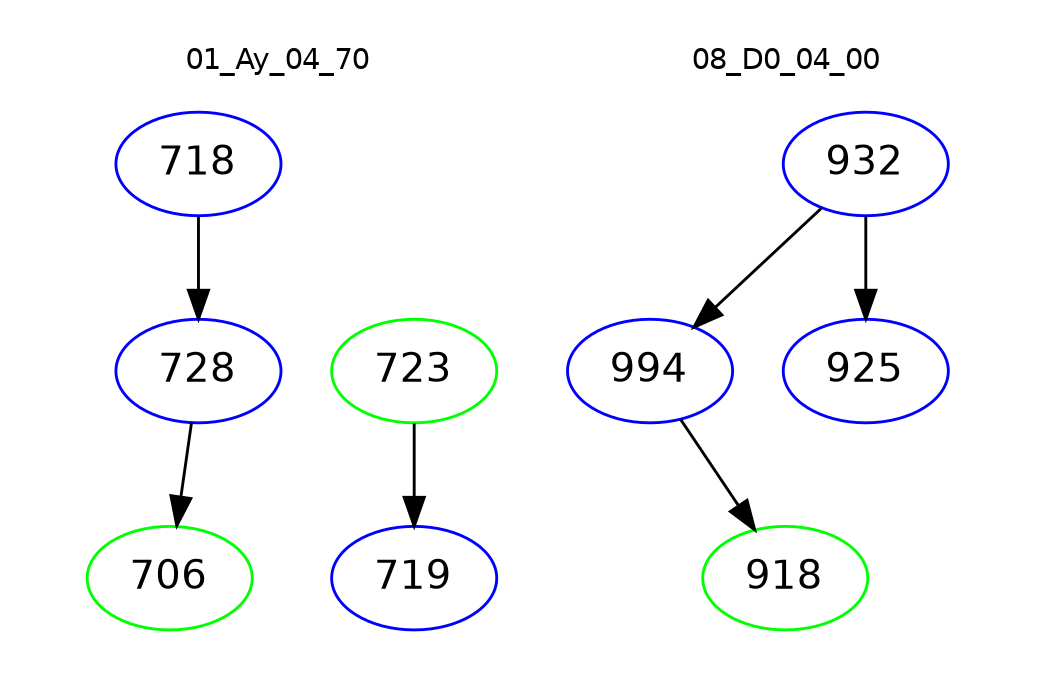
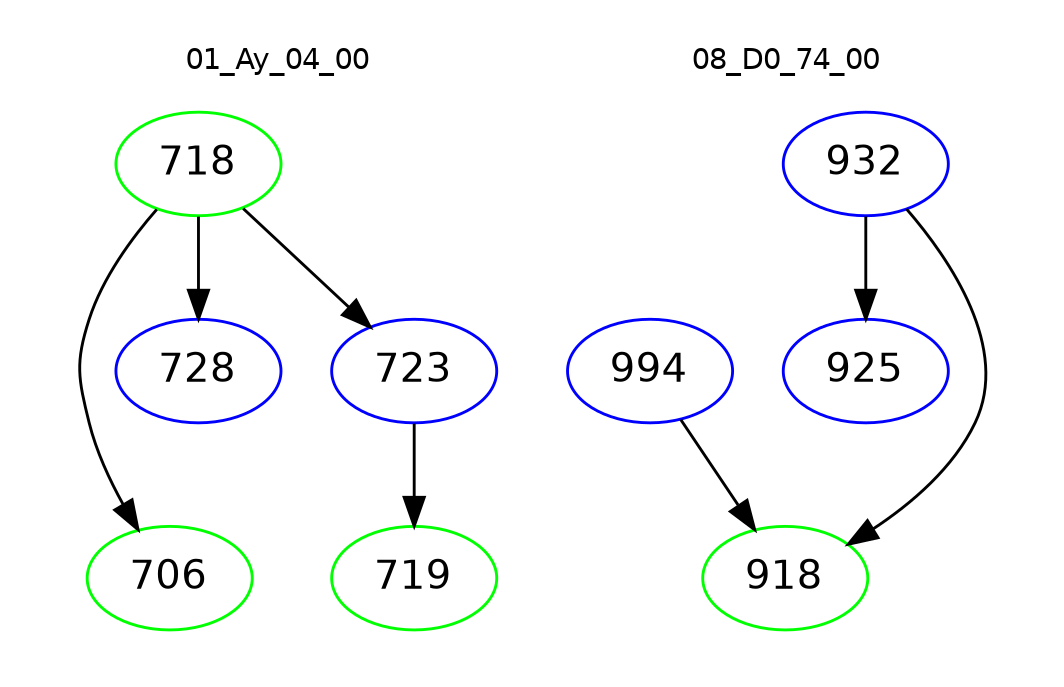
(278, 62) -> (278, 62)
(787, 62) -> (787, 62)
(198, 164) -> (198, 164)
none -> (296, 258)
(768, 258) -> (985, 380)
(414, 371) -> (414, 371)
(186, 460) -> (81, 350)
(414, 578) -> (414, 578)
